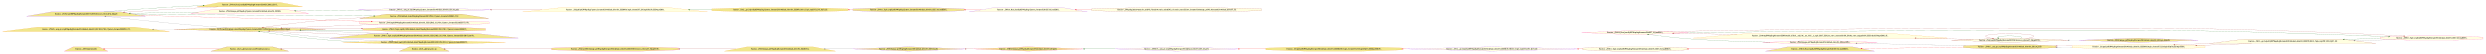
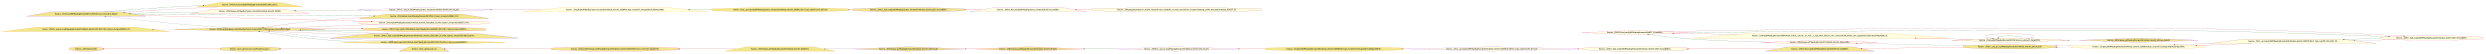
(86, 49) -> (86, 49)
(250, 49) -> (250, 49)
